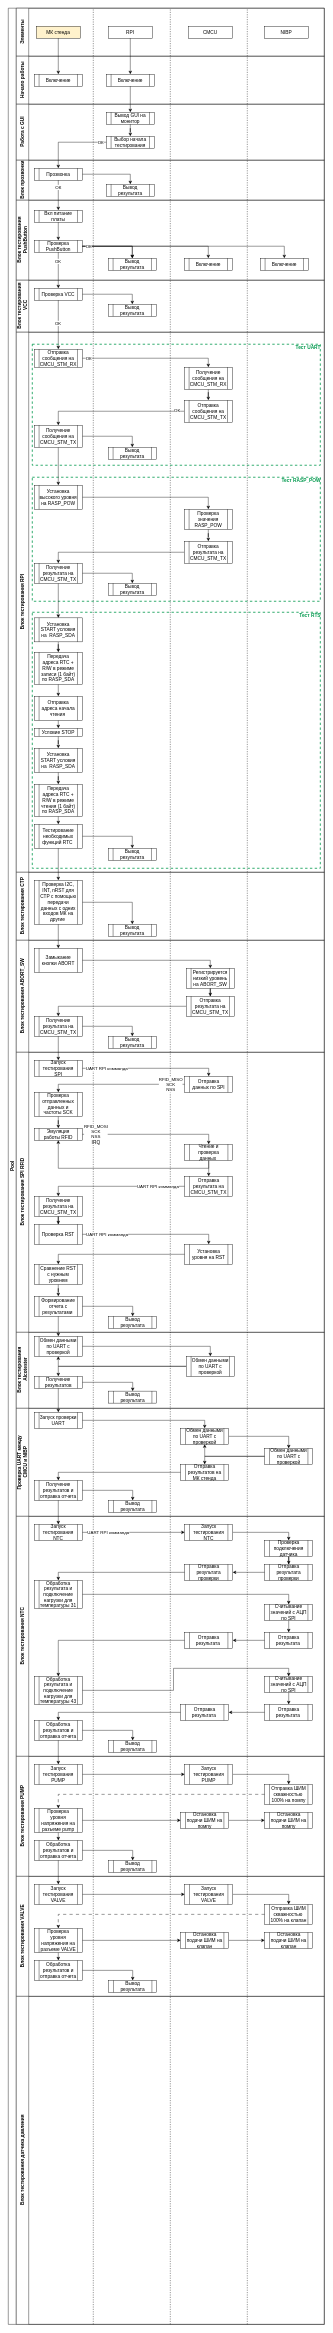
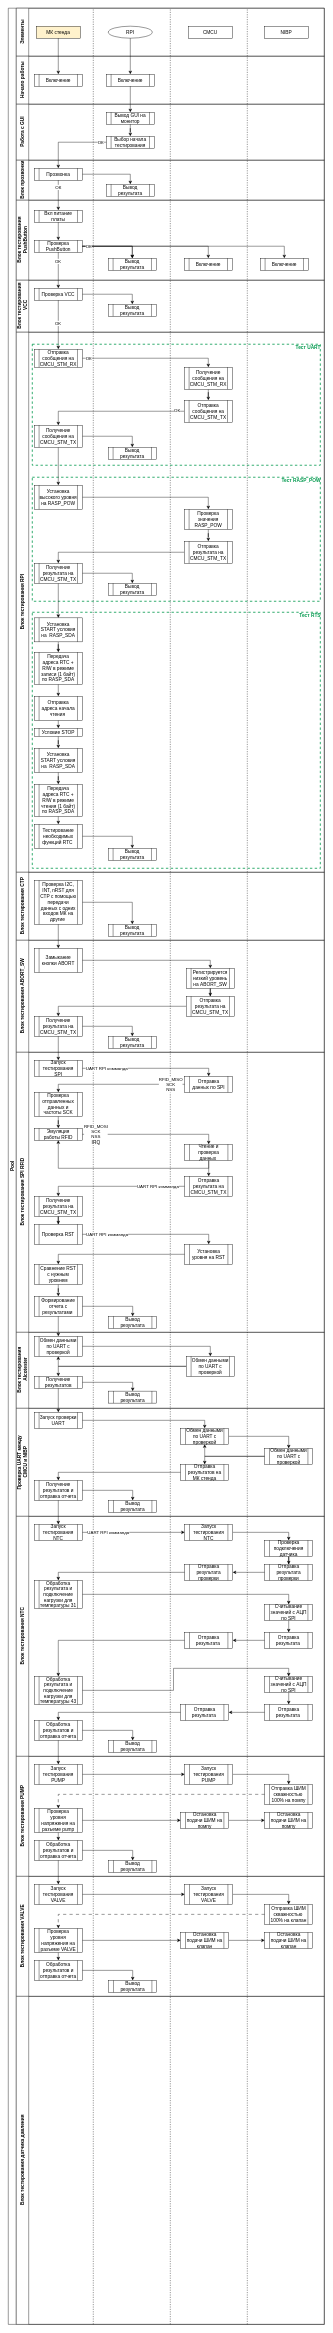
(130, 32) -> (130, 32)
(58, 876) -> none
